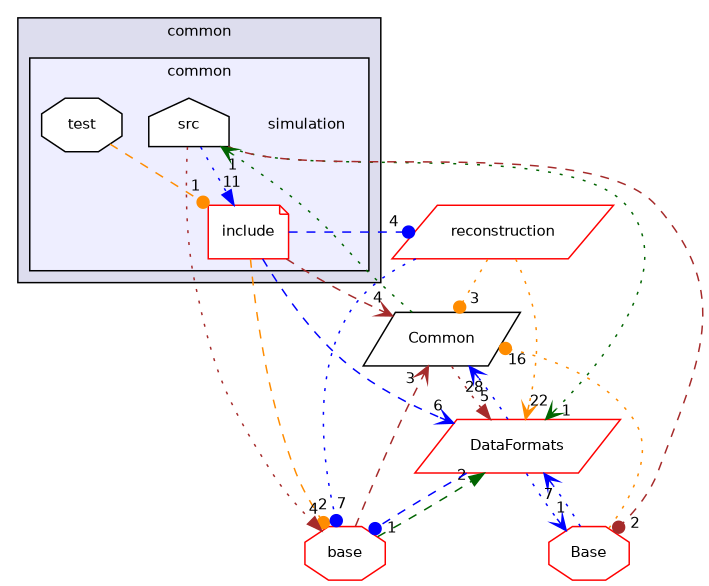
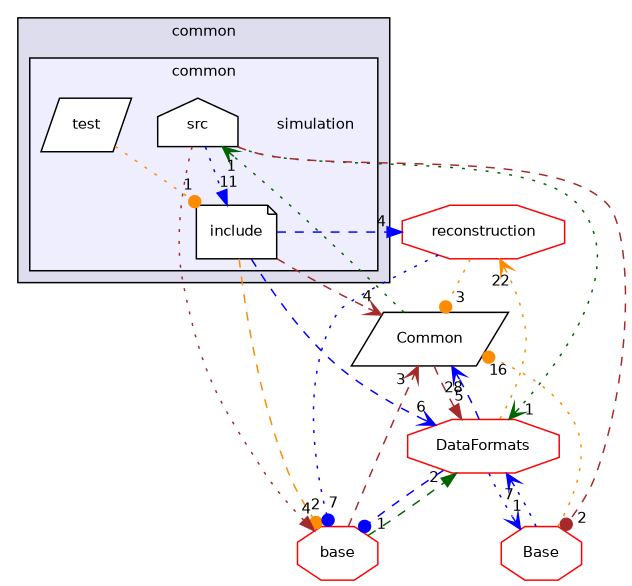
(82, 125) -> (86, 125)
(154, 172) -> (152, 172)
(248, 232) -> (237, 232)
(345, 232) -> (335, 232)
(503, 232) -> (483, 232)
(536, 330) -> (526, 347)
(466, 387) -> (444, 387)
(494, 398) -> (470, 399)
(518, 446) -> (483, 446)
